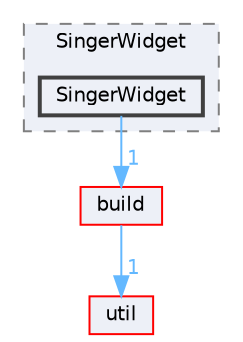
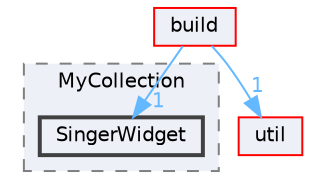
(121, 43) -> (121, 83)
(121, 144) -> (162, 76)
